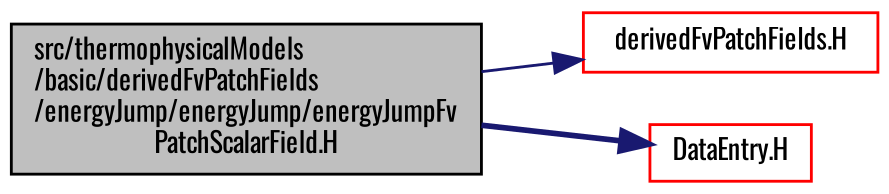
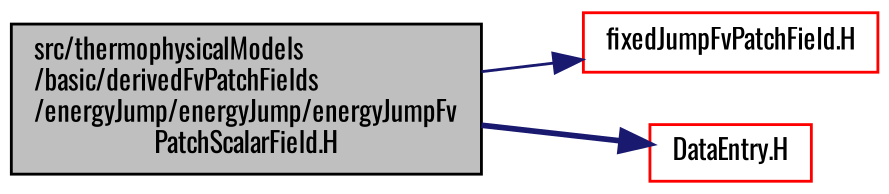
(731, 42) -> (731, 42)
